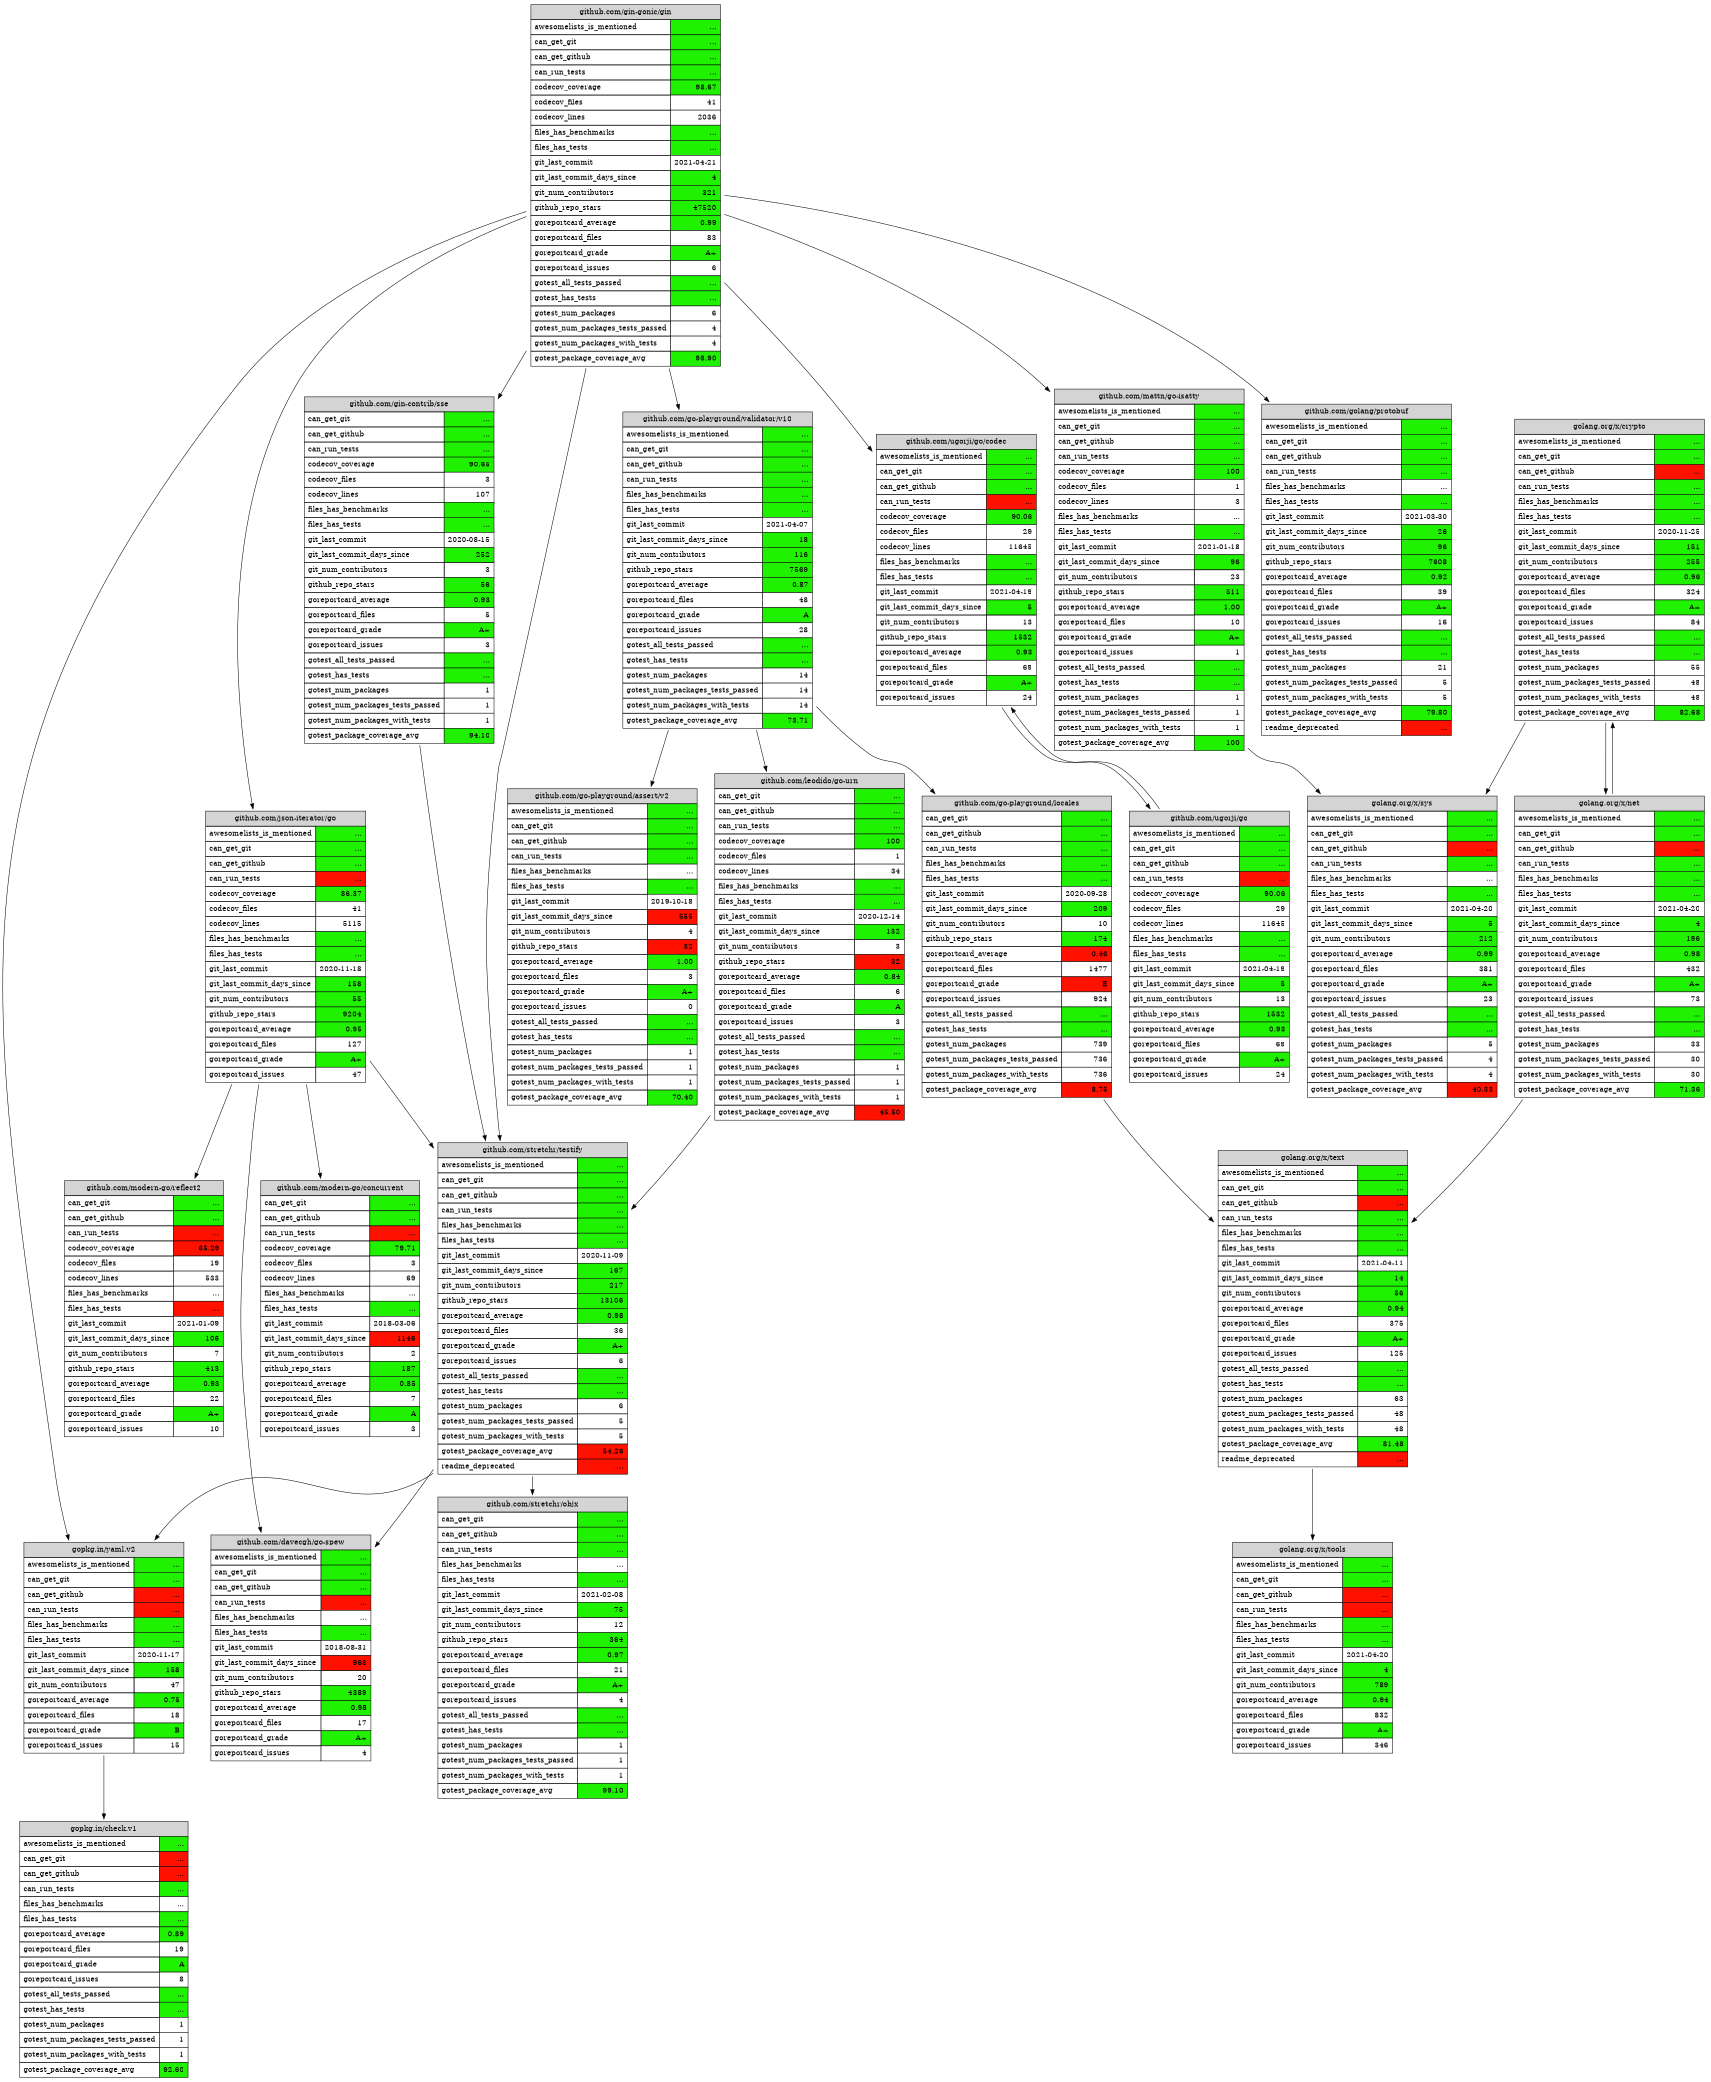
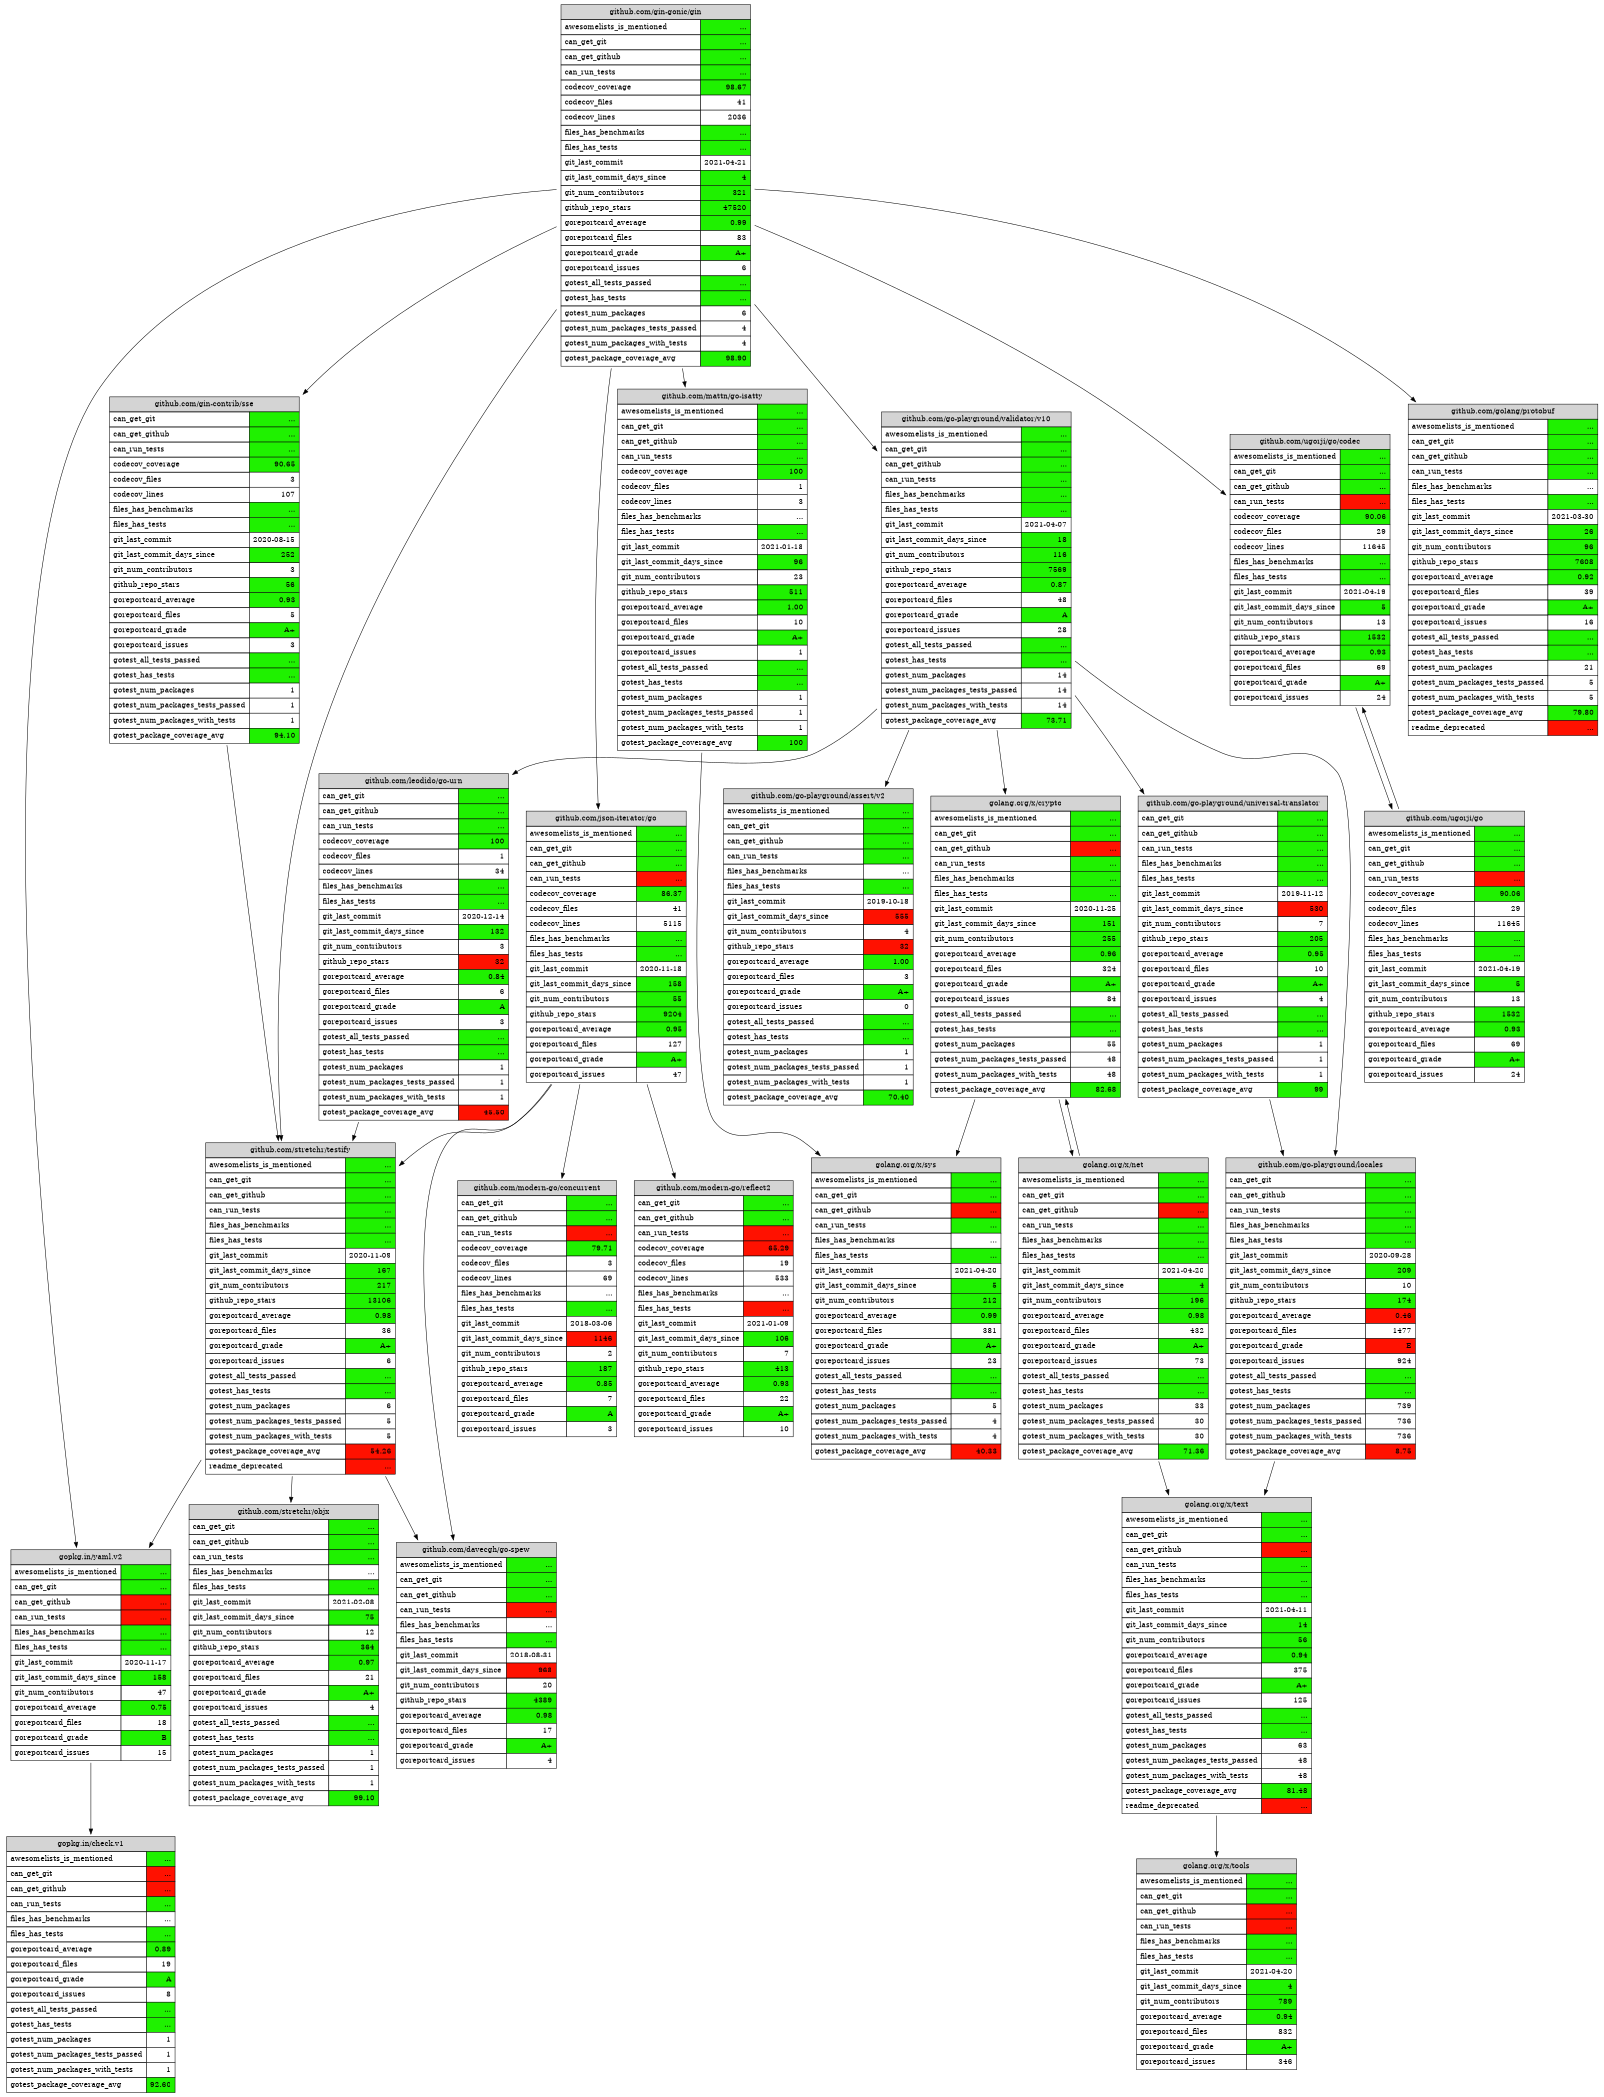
none -> (1001, 759)
none -> (1233, 947)
